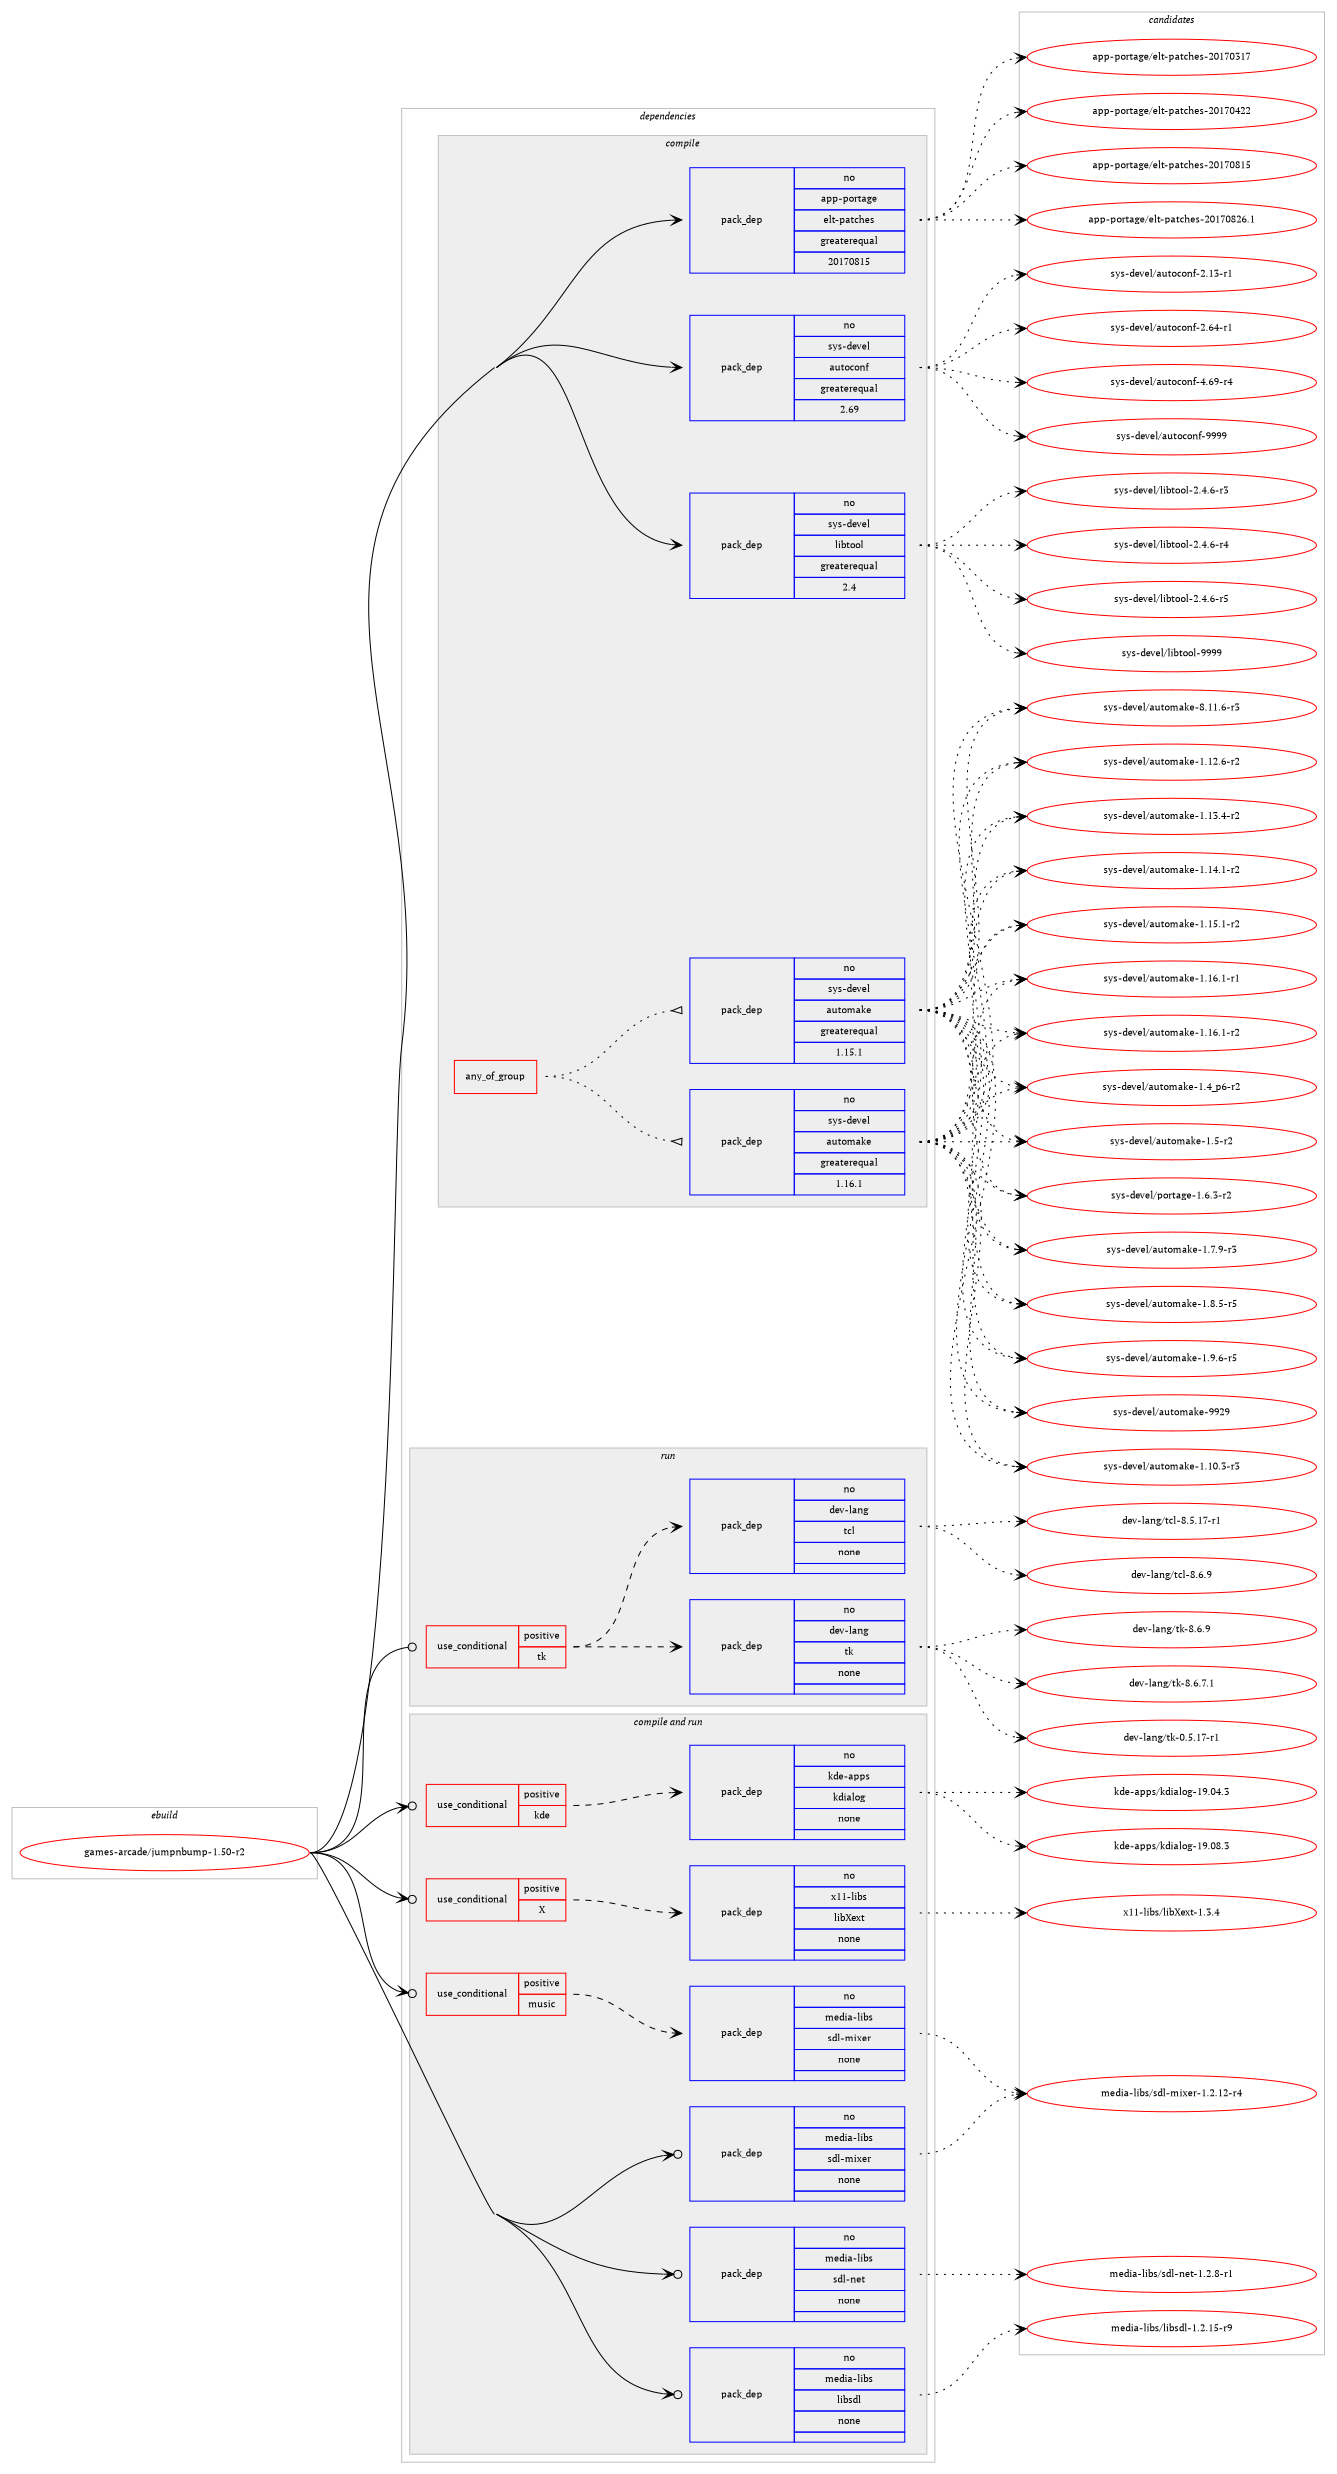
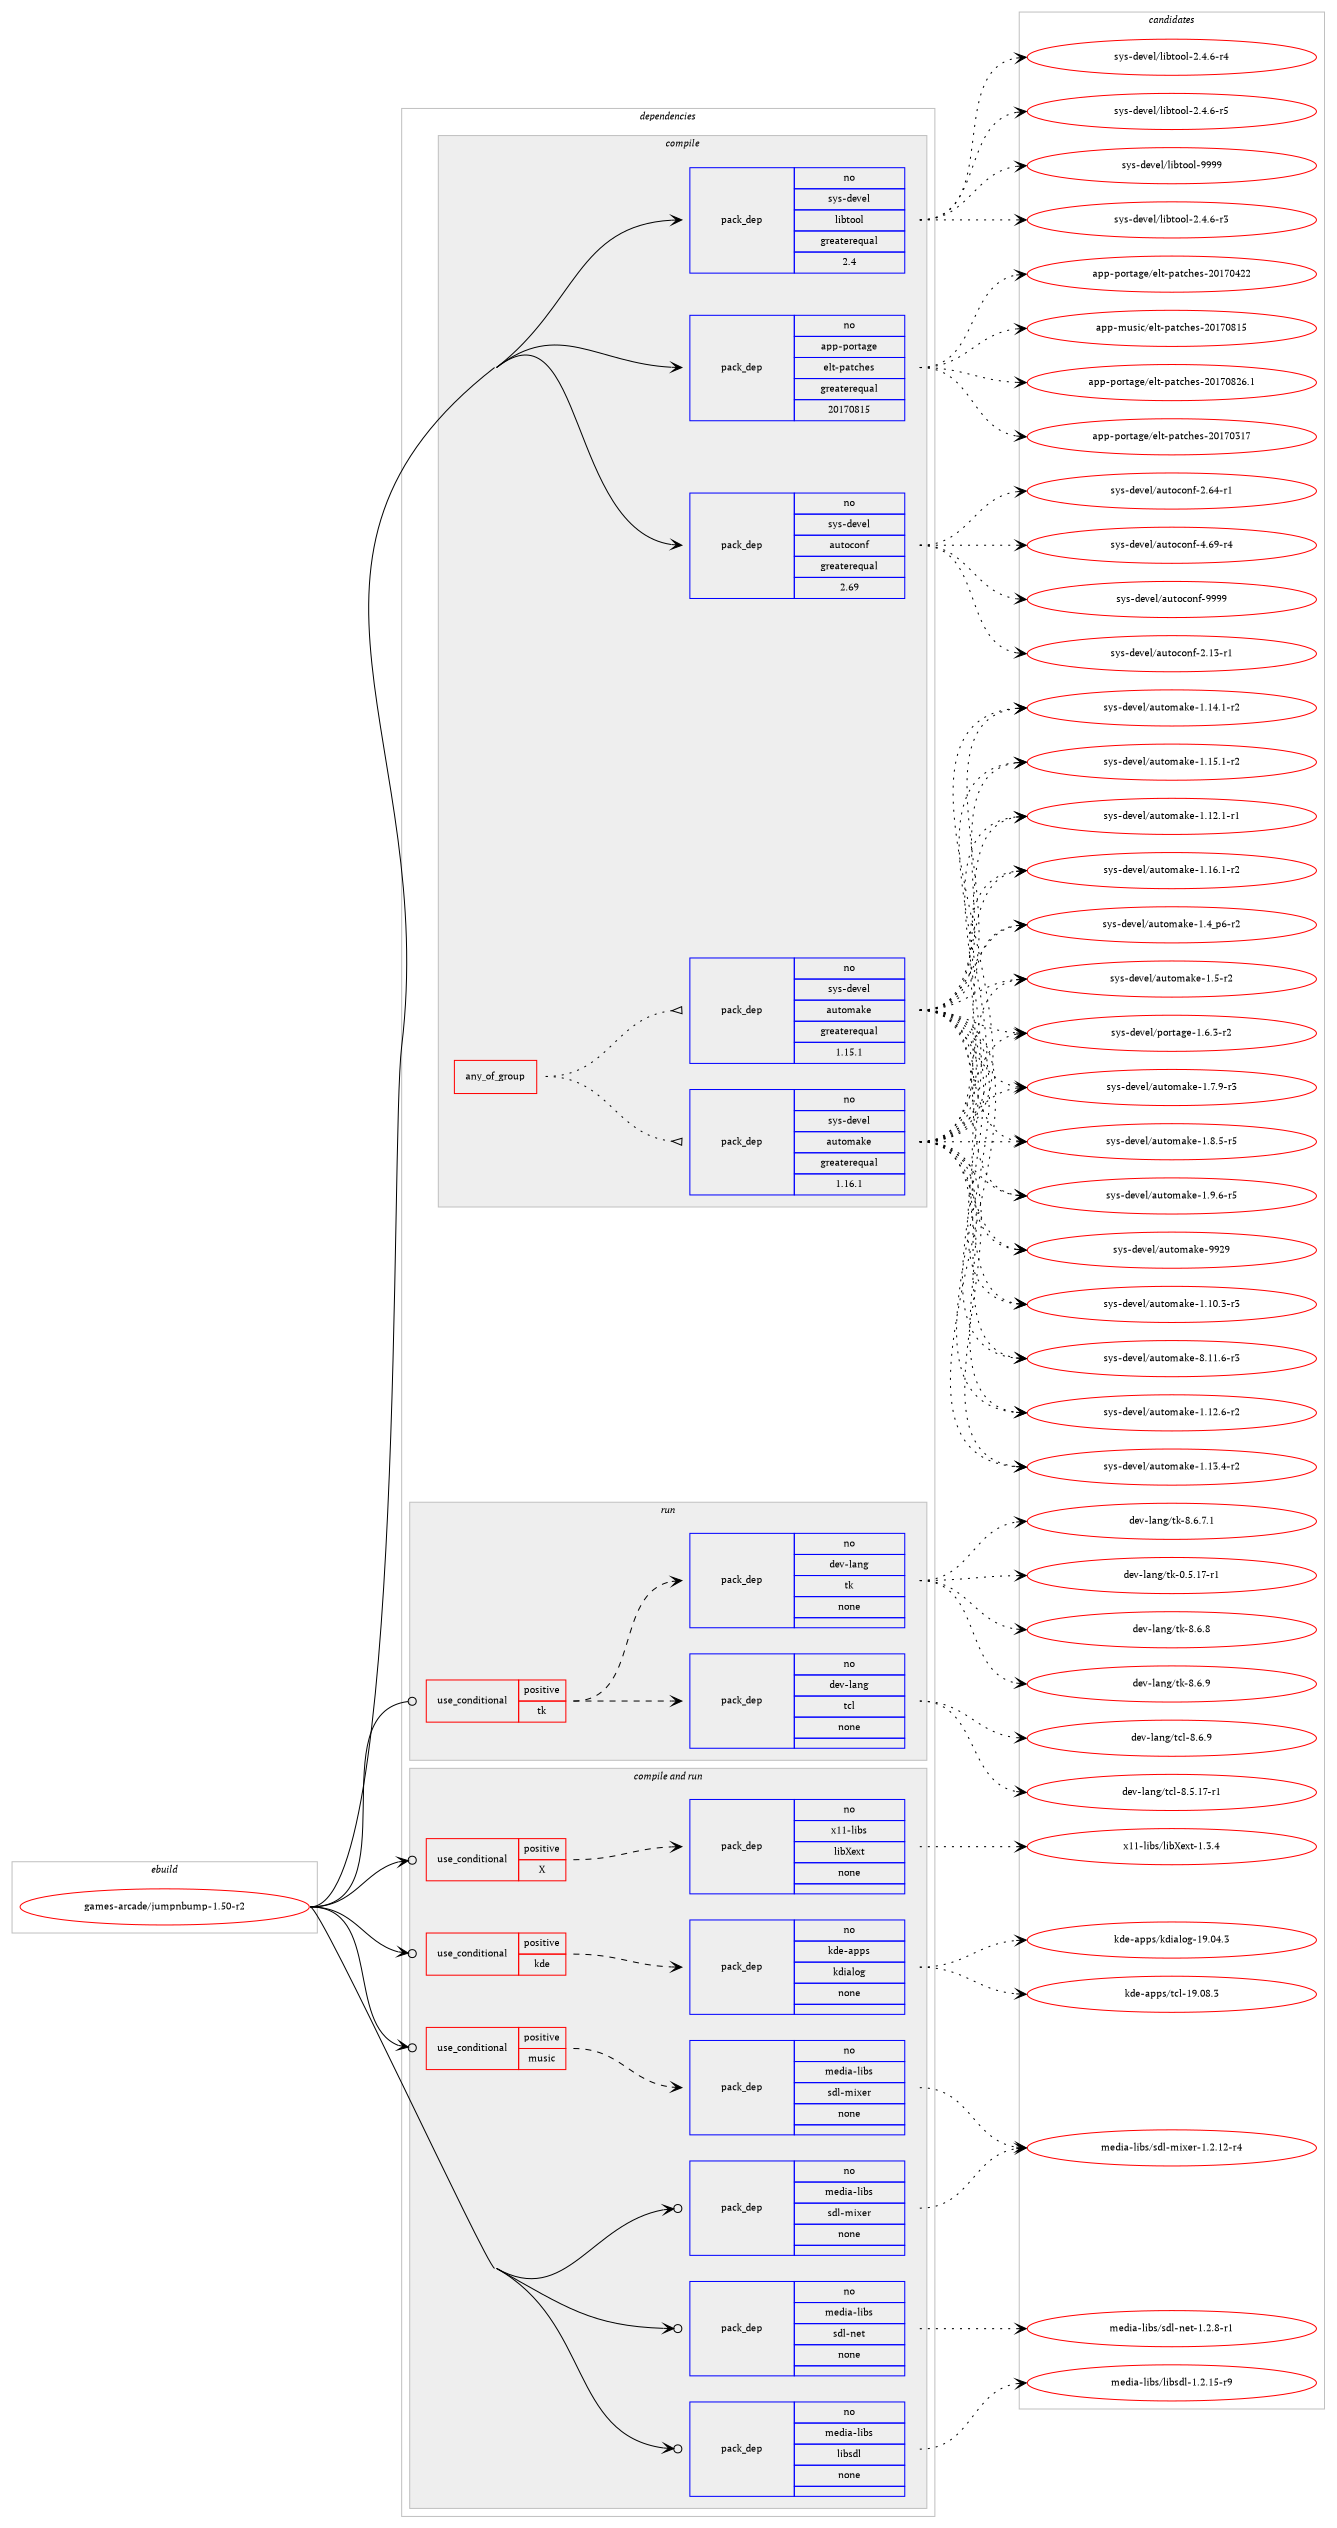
(1172, 166) -> (1172, 328)
(1172, 979) -> (1172, 816)
none -> (1172, 1630)
(1172, 1847) -> (1172, 1994)
